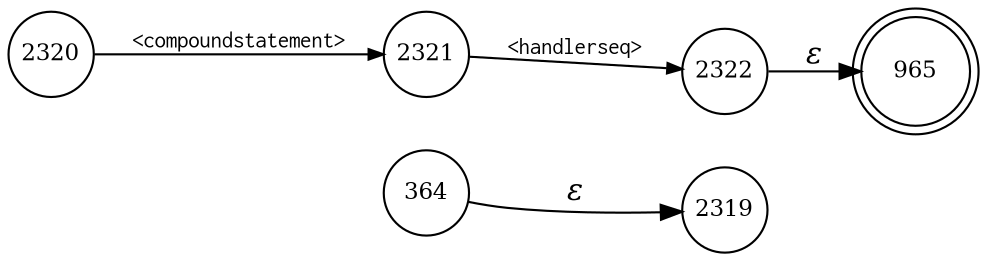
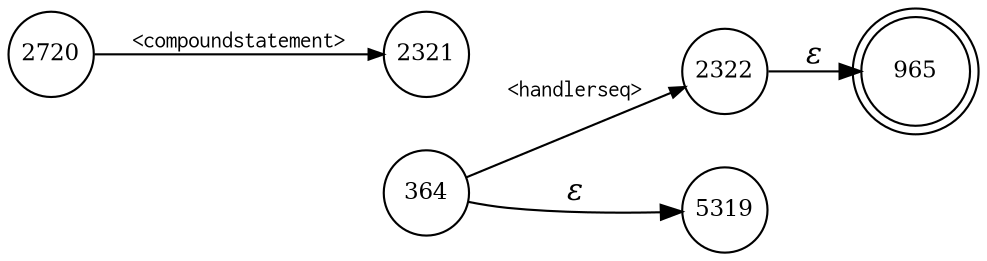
(51, 54) -> (51, 54)
(568, 62) -> (569, 135)
(725, 210) -> (725, 210)
